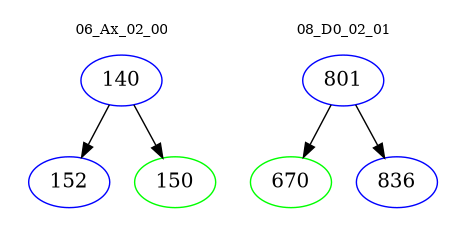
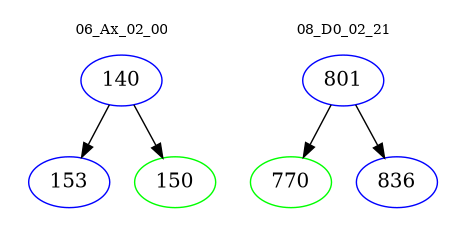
(344, 30) -> (344, 30)
(69, 182) -> (69, 182)
(291, 182) -> (291, 182)
